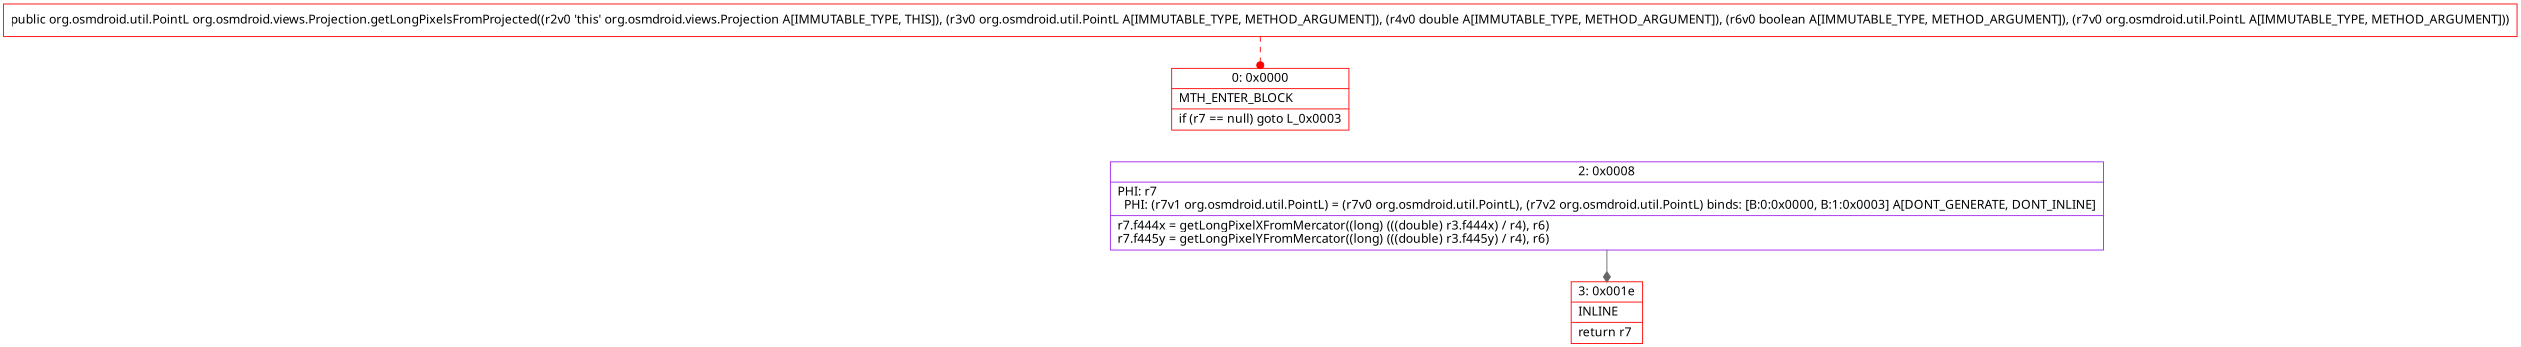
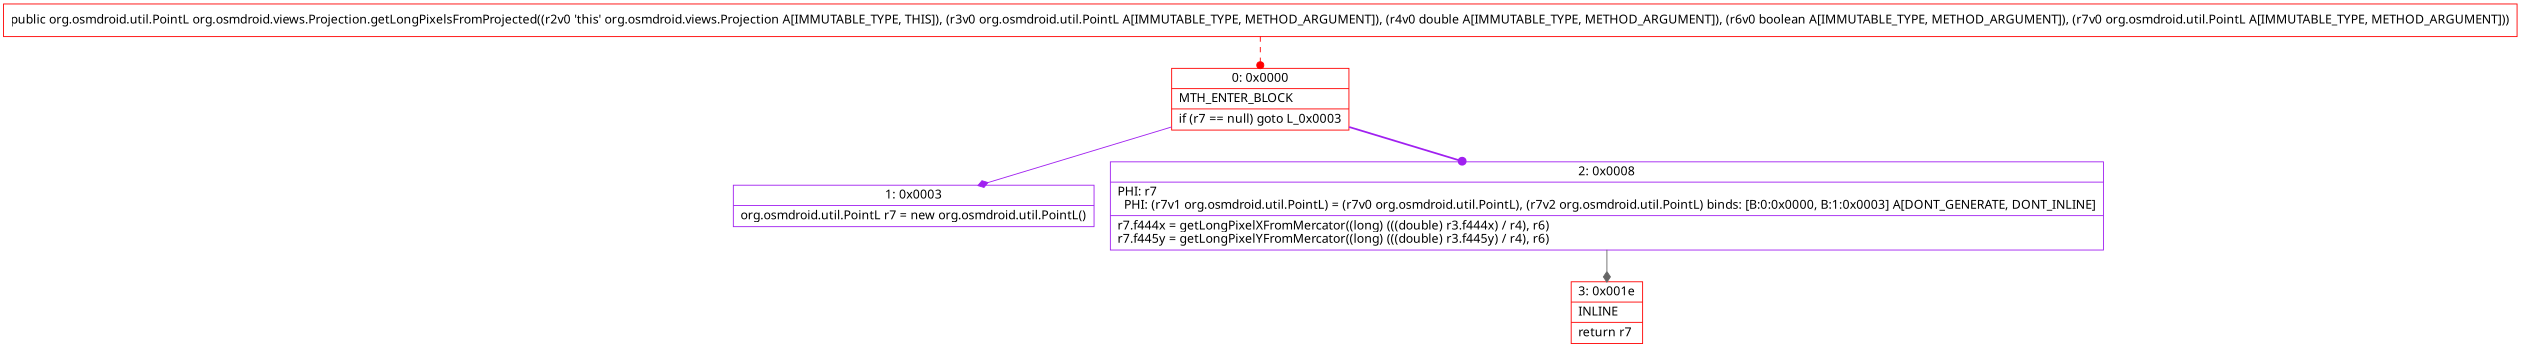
none -> (1404, 144)
none -> (914, 206)
